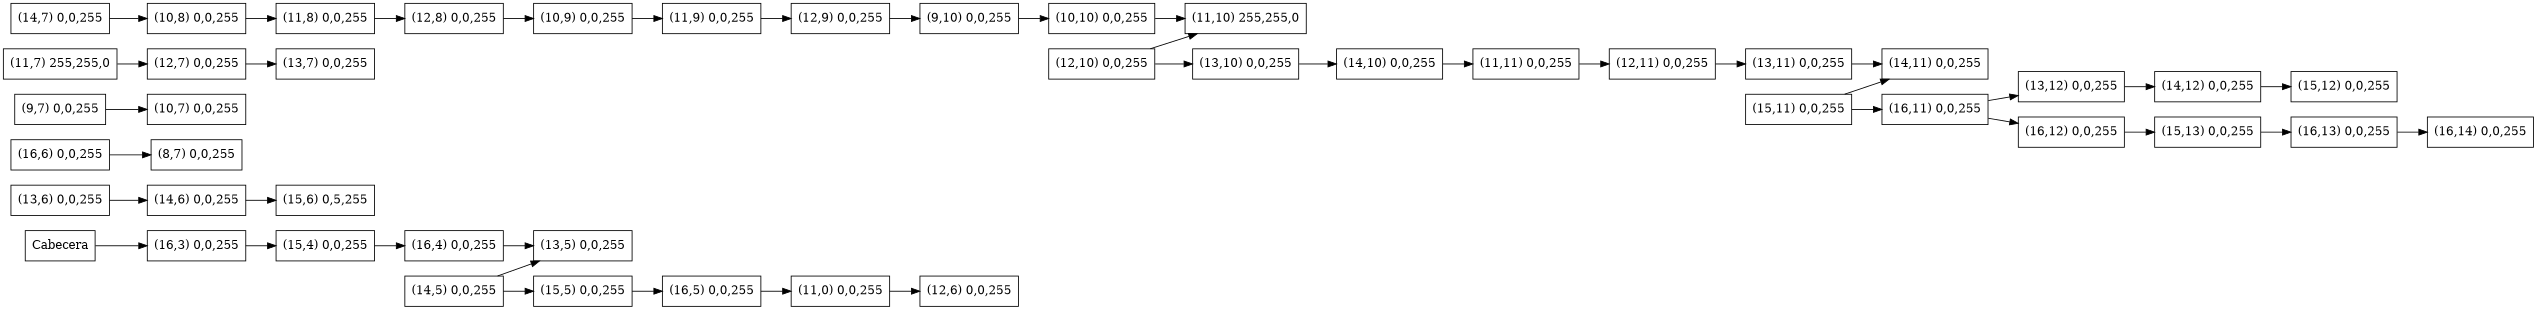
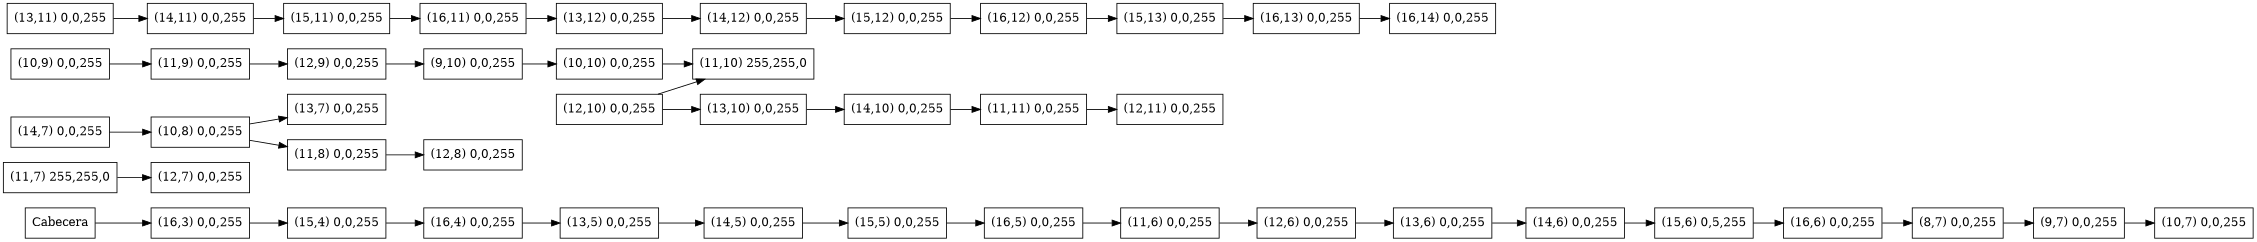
(514, 19) -> none
(257, 64) -> (264, 121)
(1726, 64) -> none
(1863, 88) -> (264, 19)
(1999, 120) -> (961, 19)
none -> (1370, 223)
none -> (1764, 223)
none -> (2014, 223)
(515, 270) -> (677, 223)
(840, 291) -> (1170, 223)
